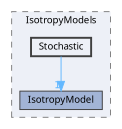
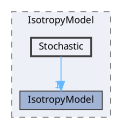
(61, 21) -> (61, 21)
